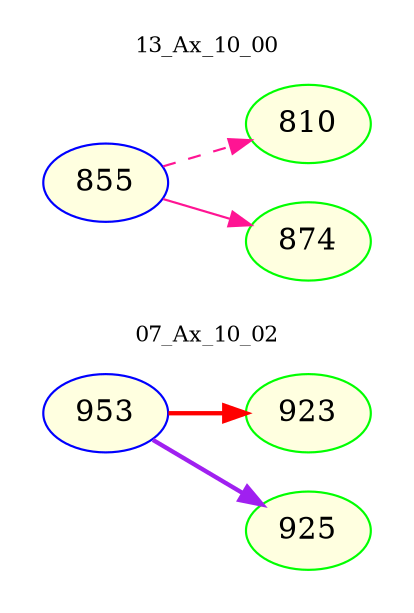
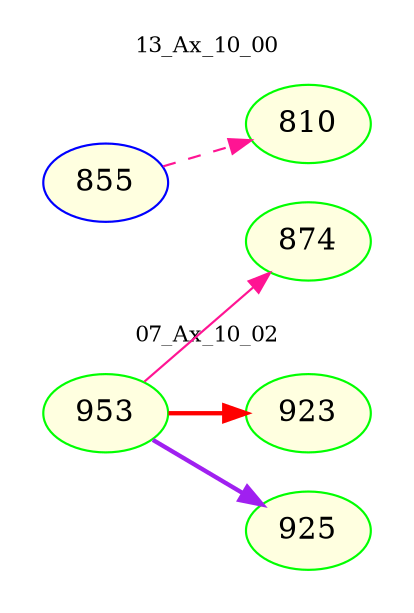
(196, 209) -> (199, 335)
(106, 413) -> (106, 413)
